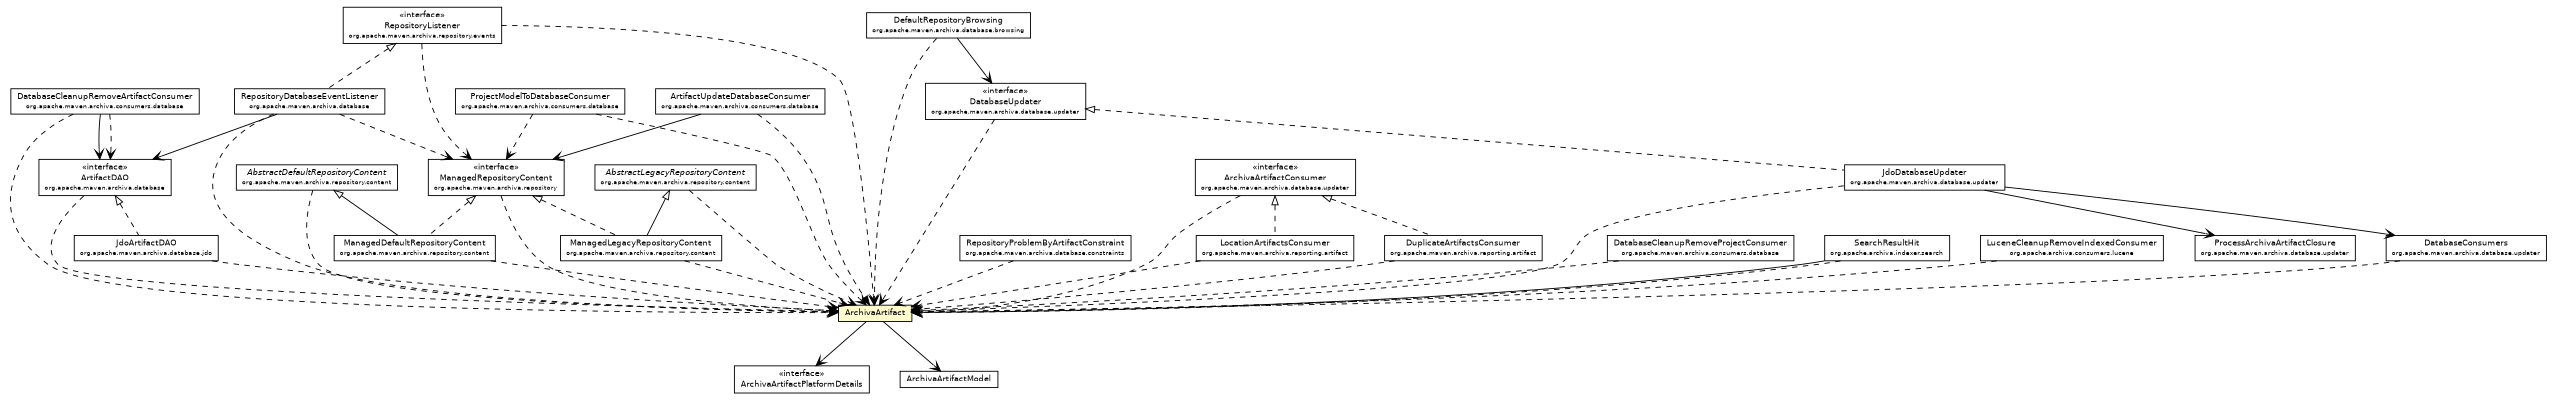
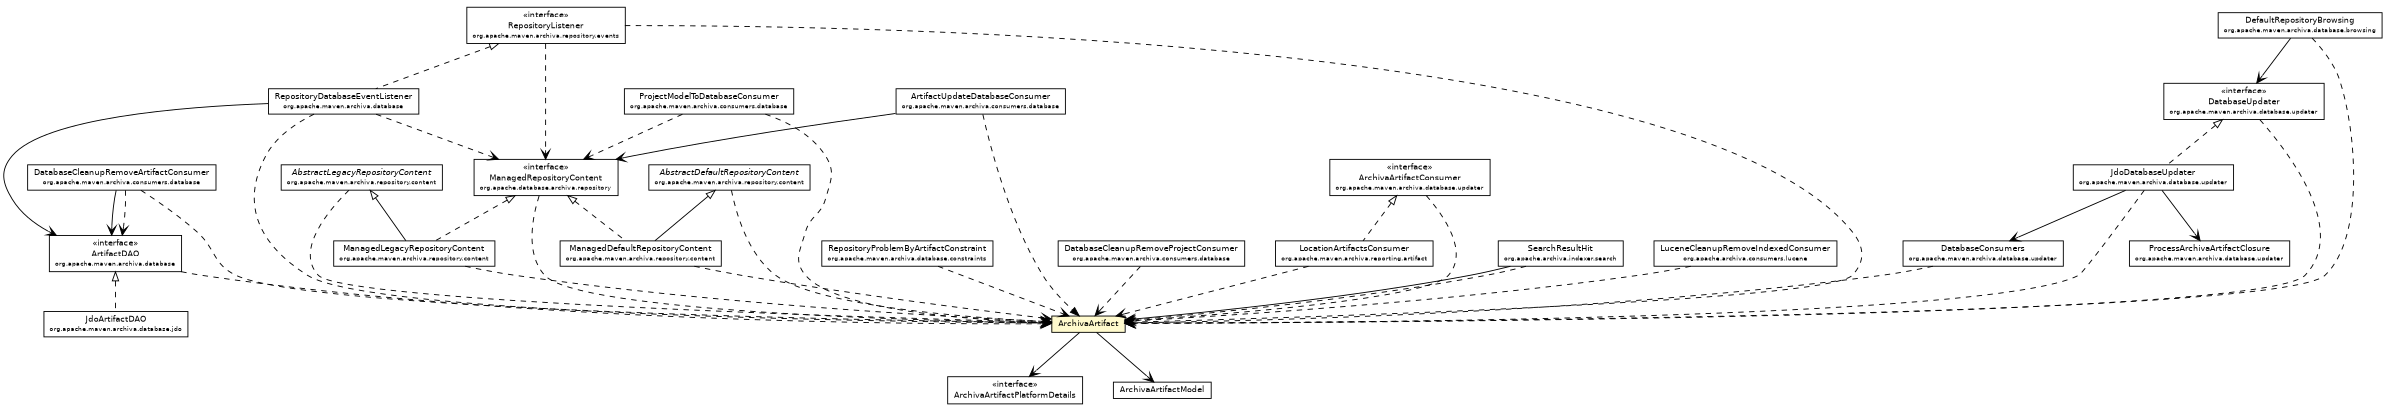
(496, 188) -> (546, 188)
(1463, 248) -> none
(520, 291) -> none
